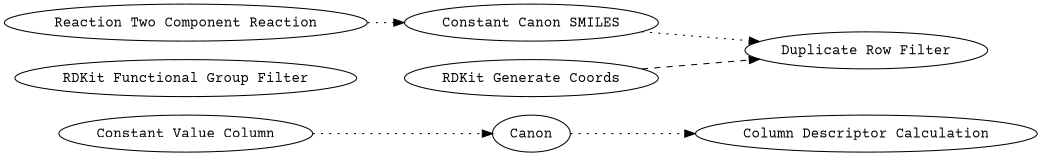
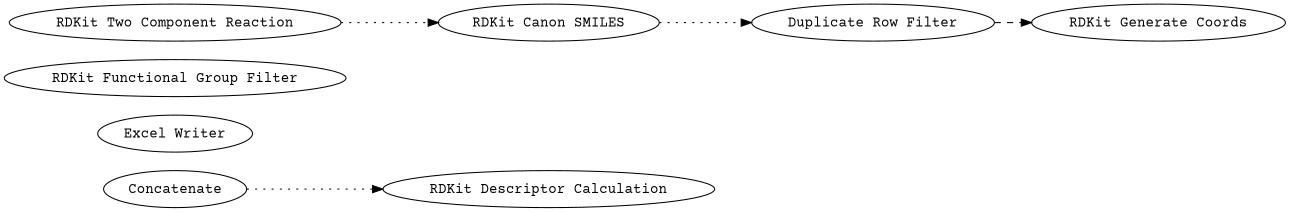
(186, 23) -> (175, 23)
(531, 23) -> (549, 23)
(695, 65) -> (1008, 23)
none -> (175, 134)
(186, 134) -> none
(531, 134) -> (175, 189)
(866, 134) -> (549, 189)
